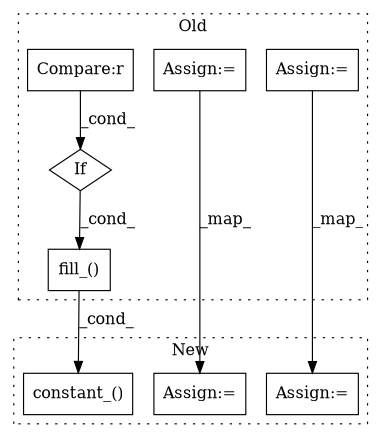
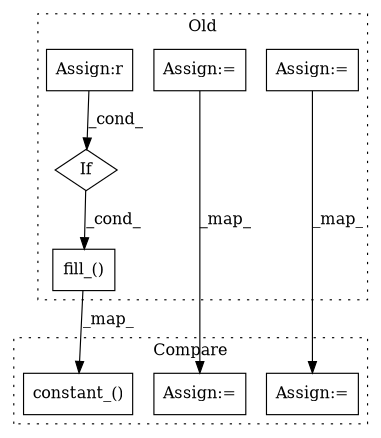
(80, 70) -> (90, 70)
(107, 320) -> (109, 320)
(191, 351) -> (191, 351)
